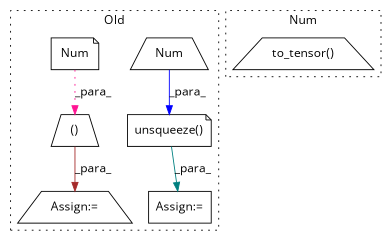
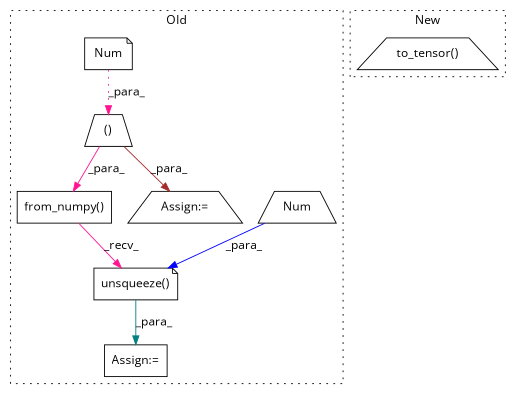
(303, 21) -> (428, 21)
none -> (64, 207)
